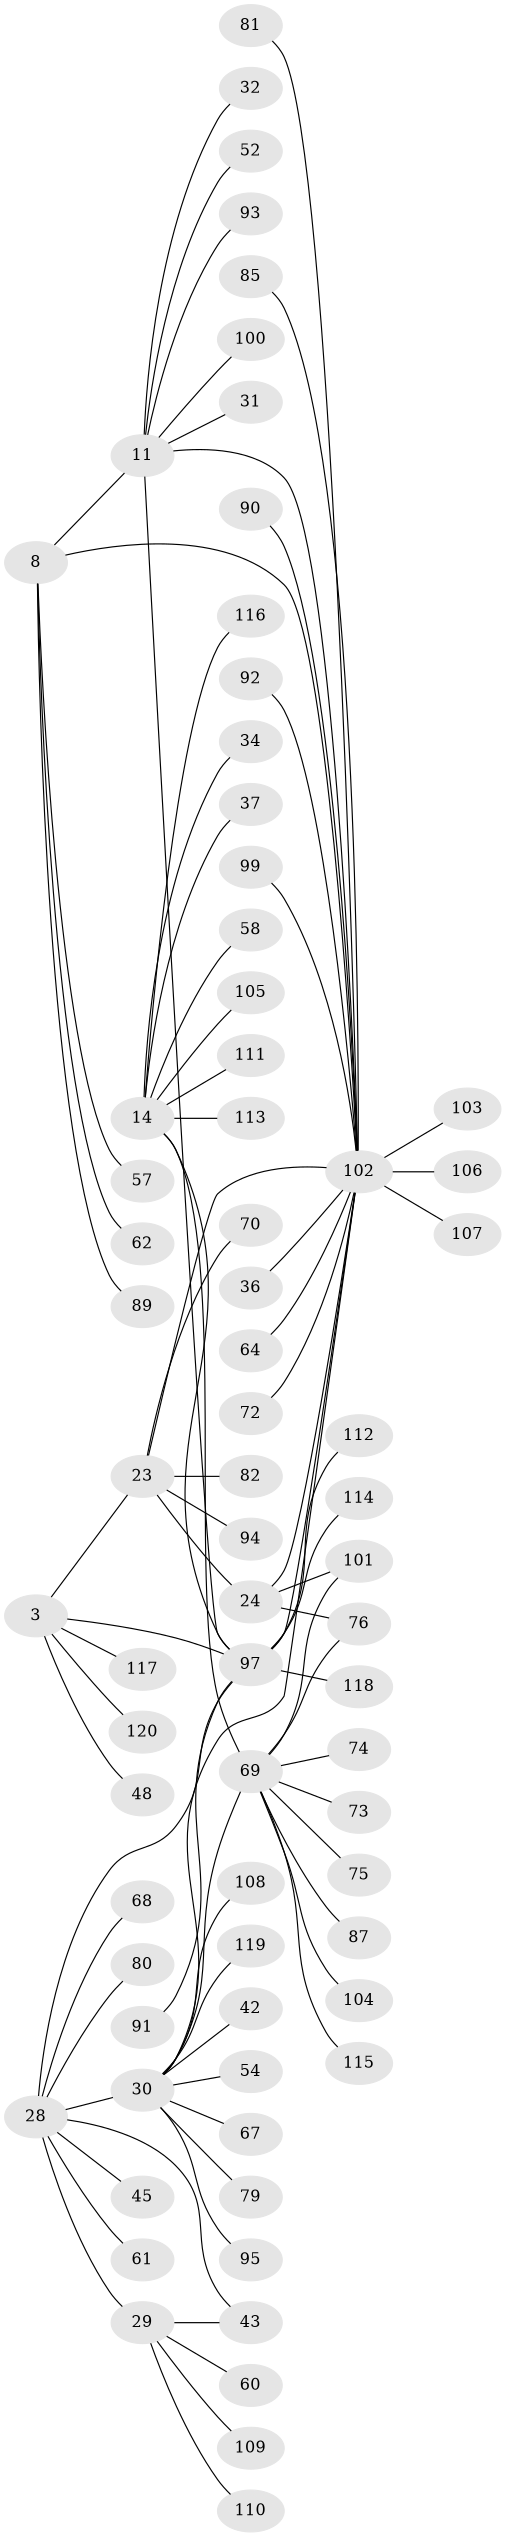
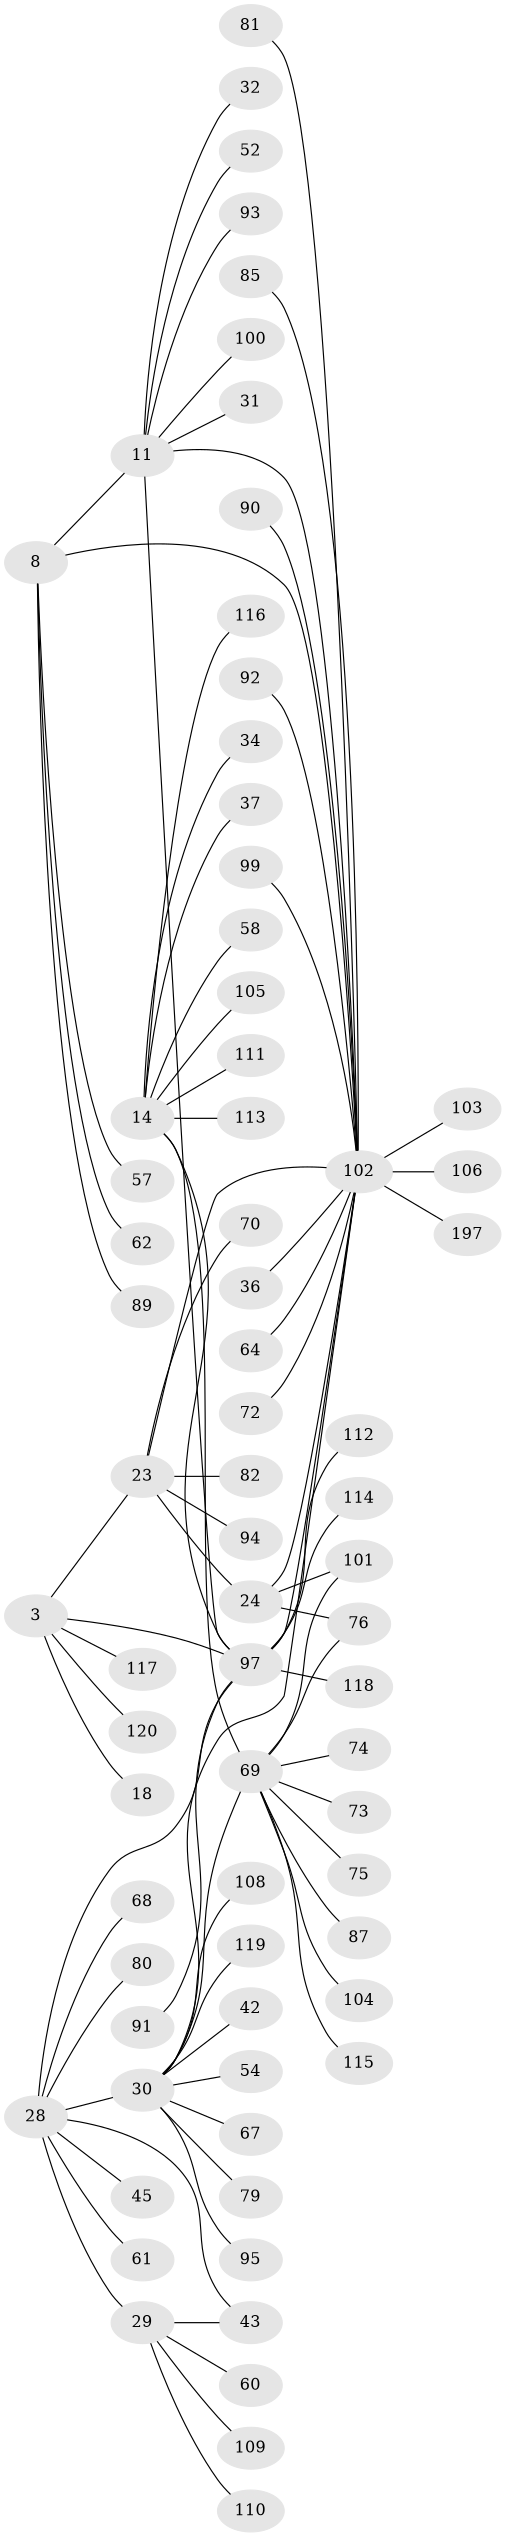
(468, 1235) -> (468, 1235)
(143, 1795) -> (143, 1795)
